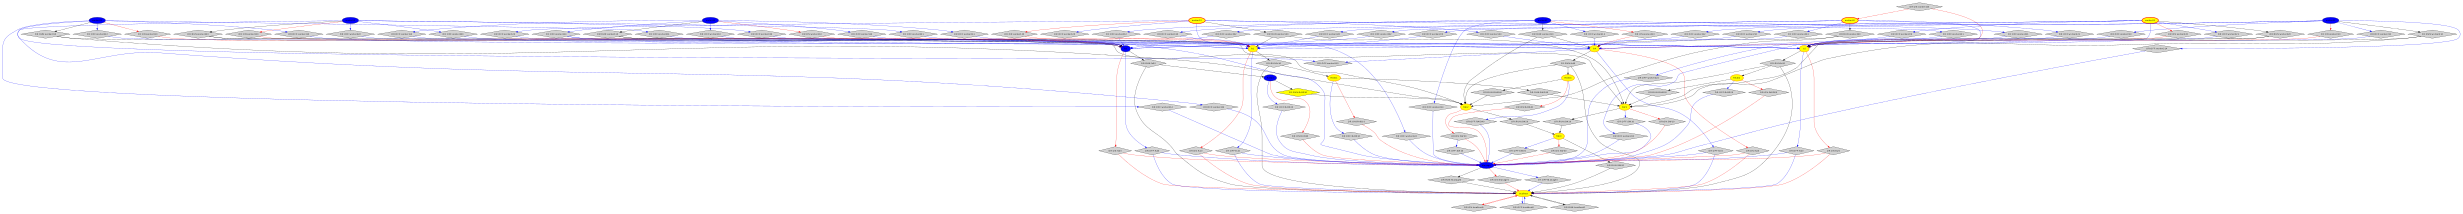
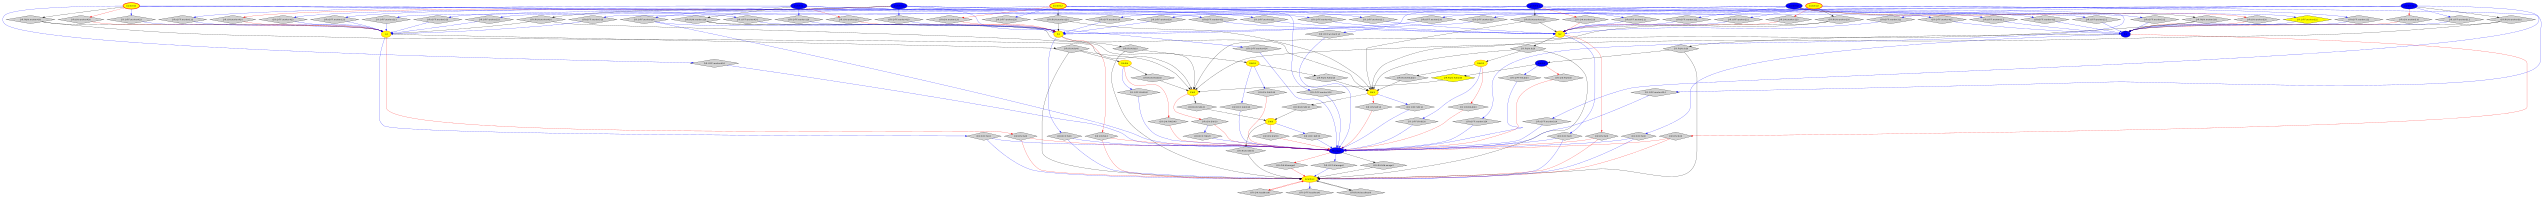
(1884, 14) -> (108, 12)
(350, 34) -> (2307, 20)
(1469, 56) -> (487, 30)
(1345, 99) -> (1259, 77)
(1525, 201) -> none
